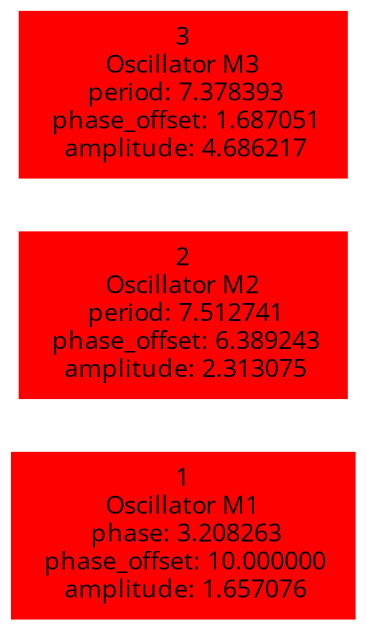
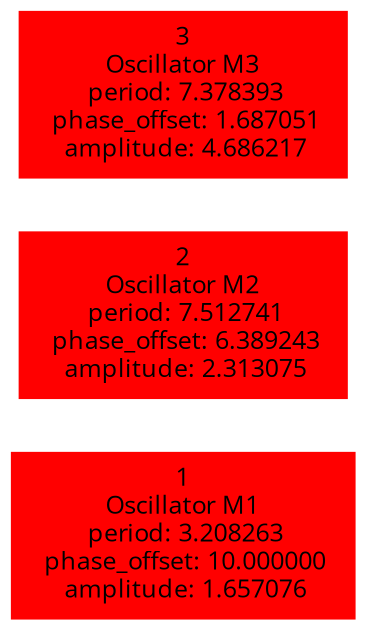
(183, 534) -> (183, 534)
